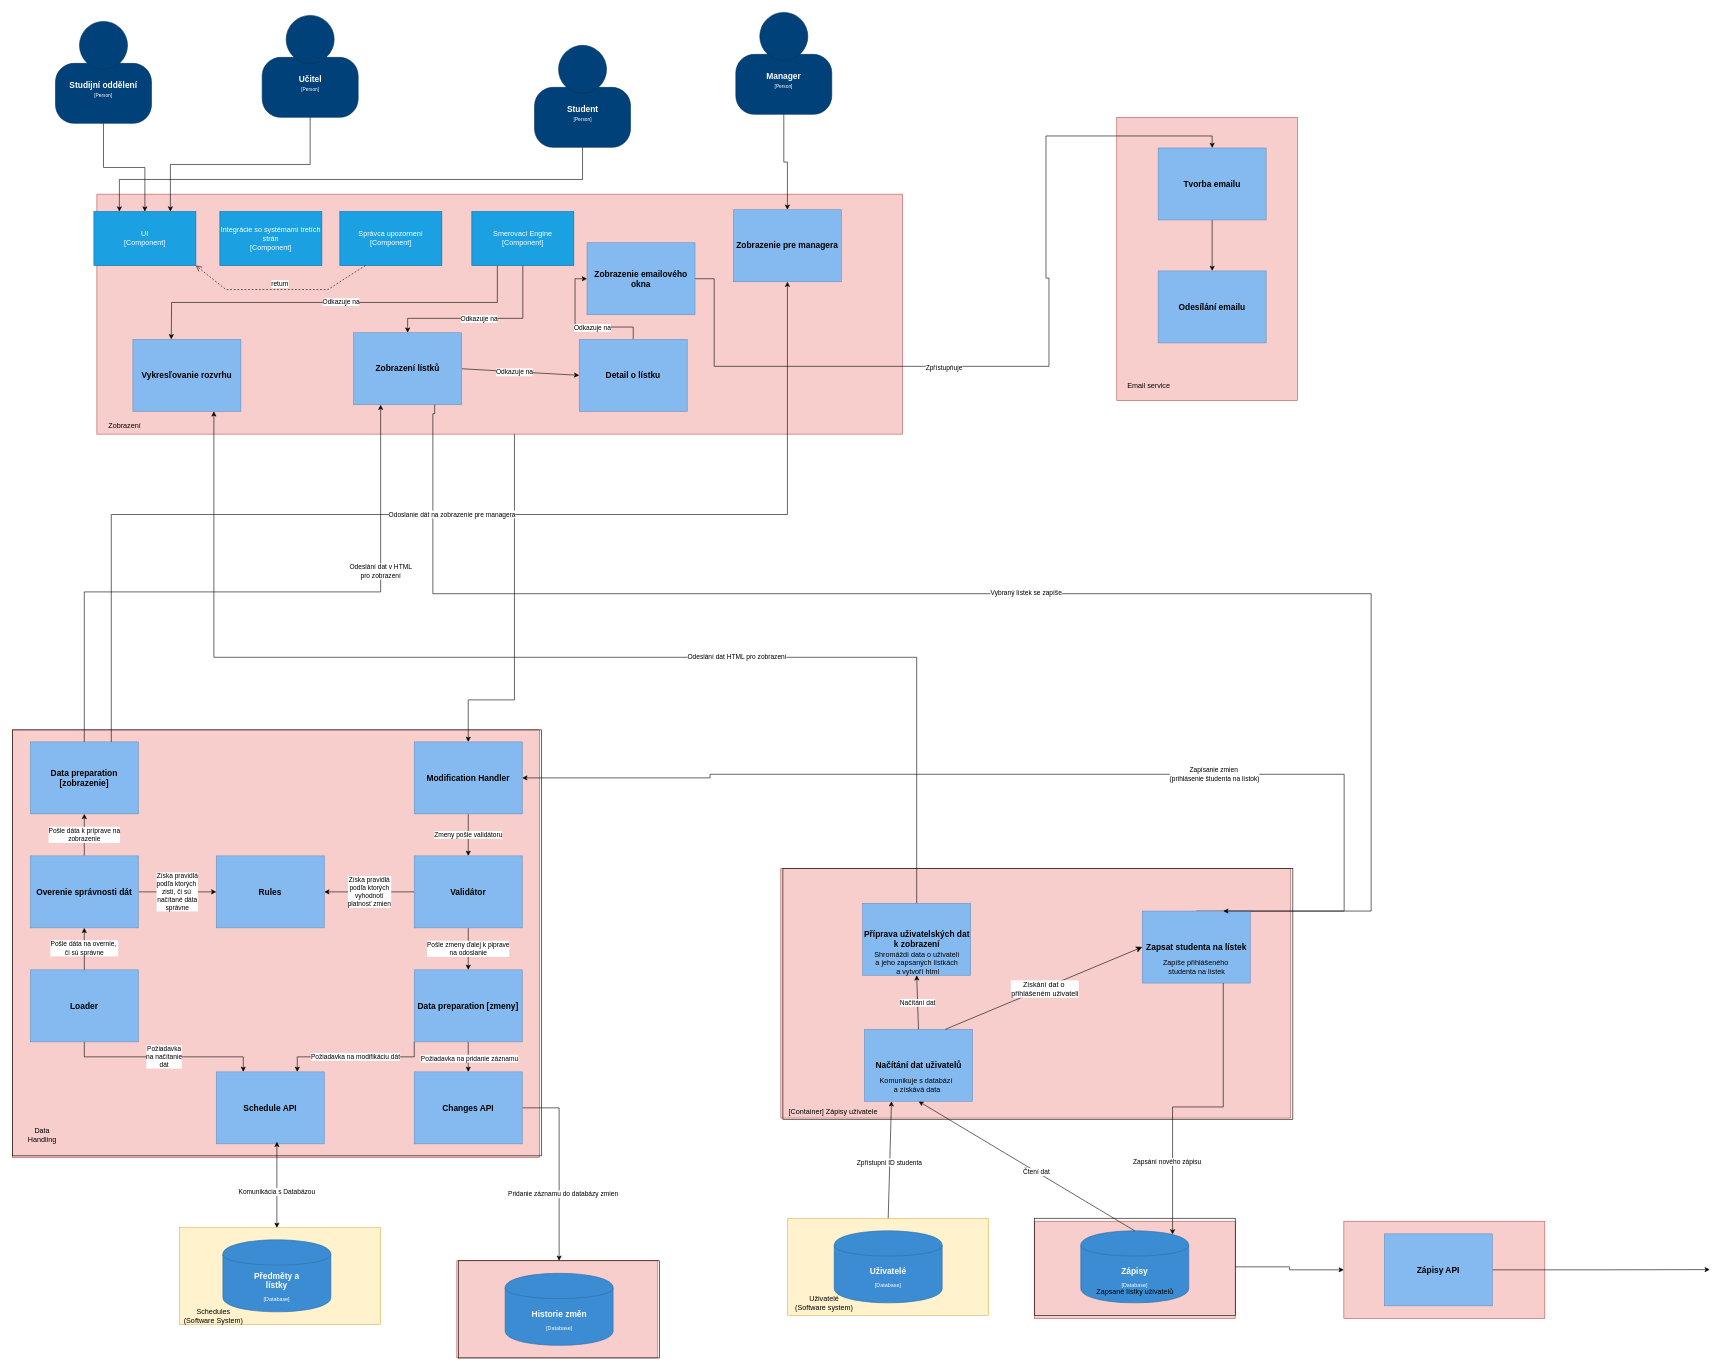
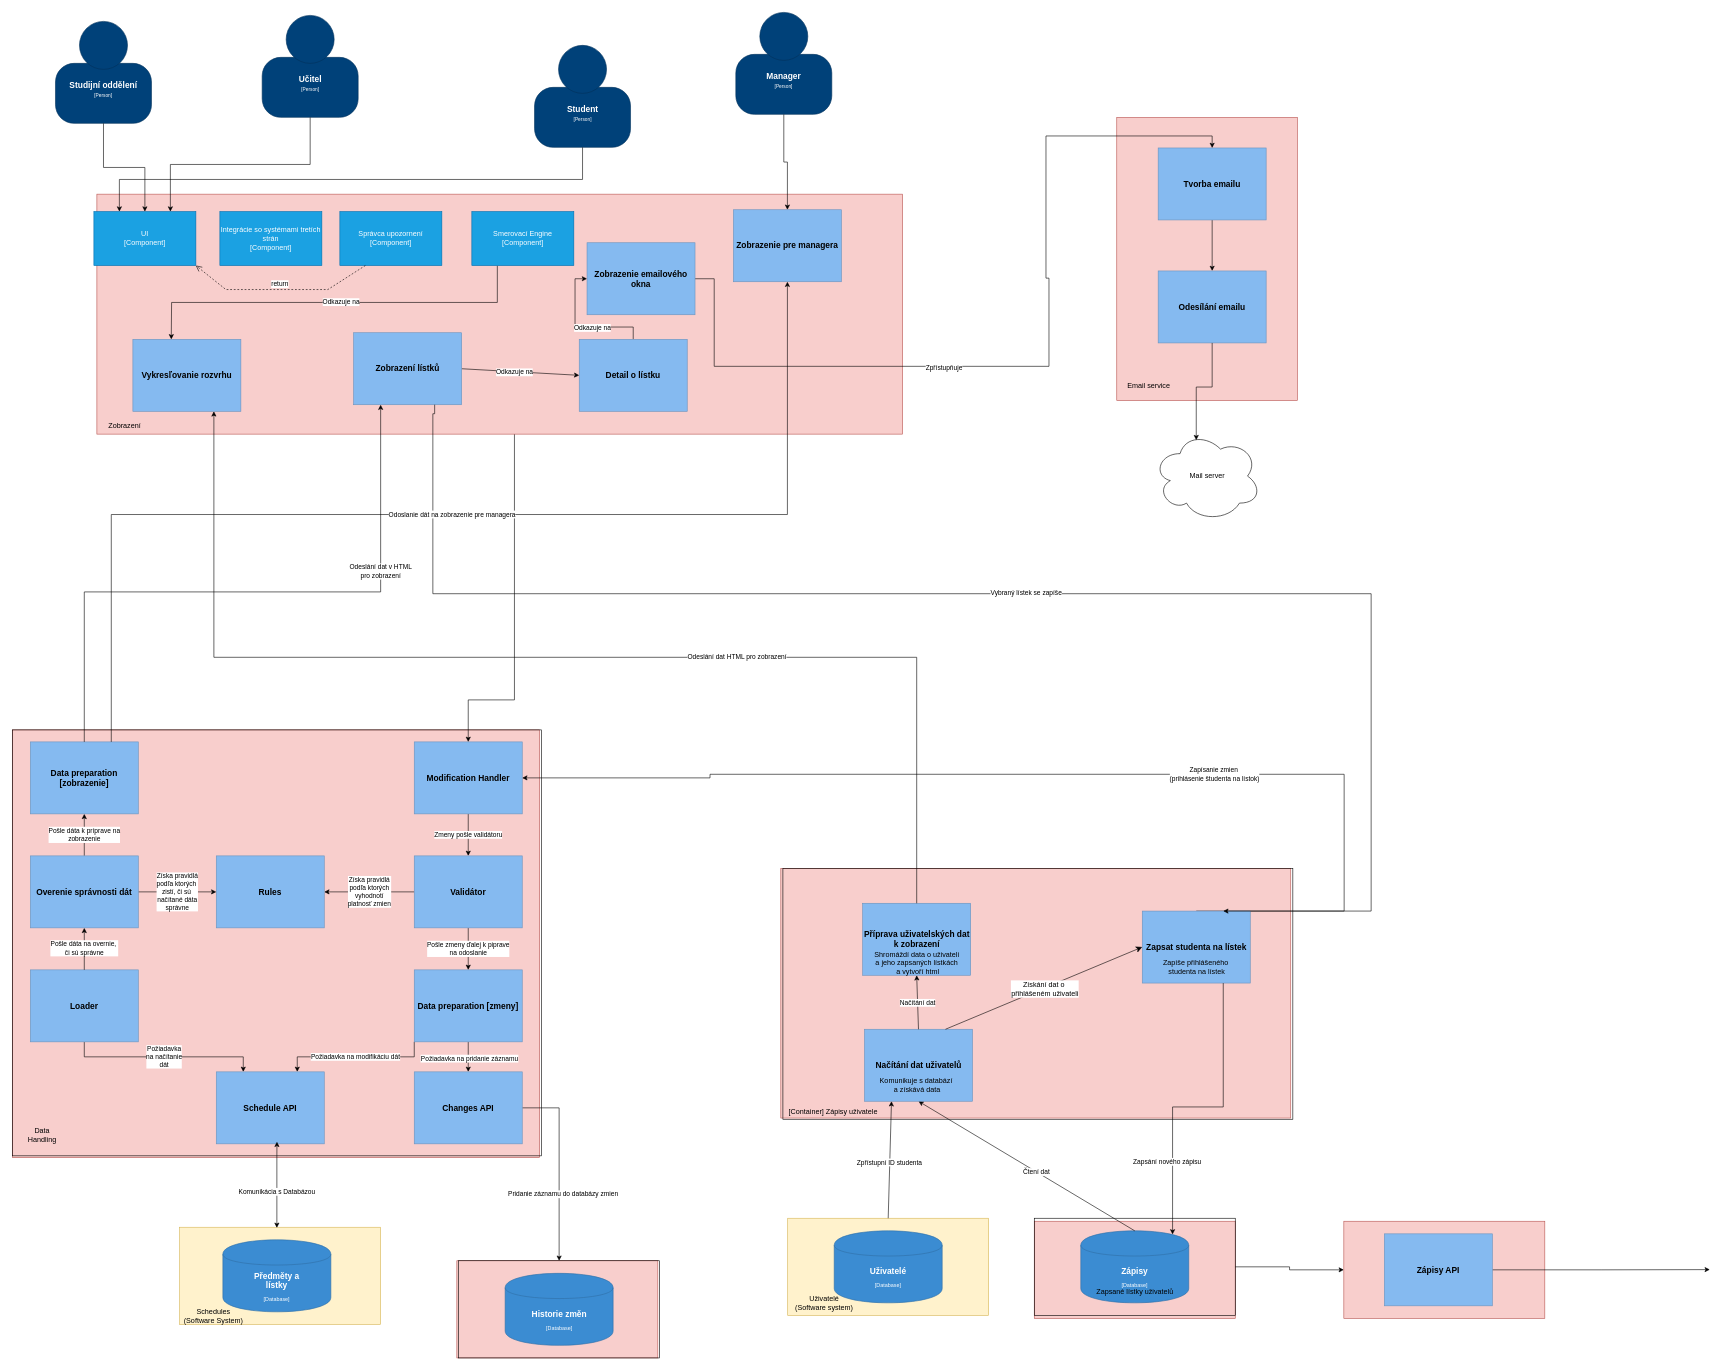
(479, 318) -> none
none -> (1196, 387)
none -> (1207, 476)
